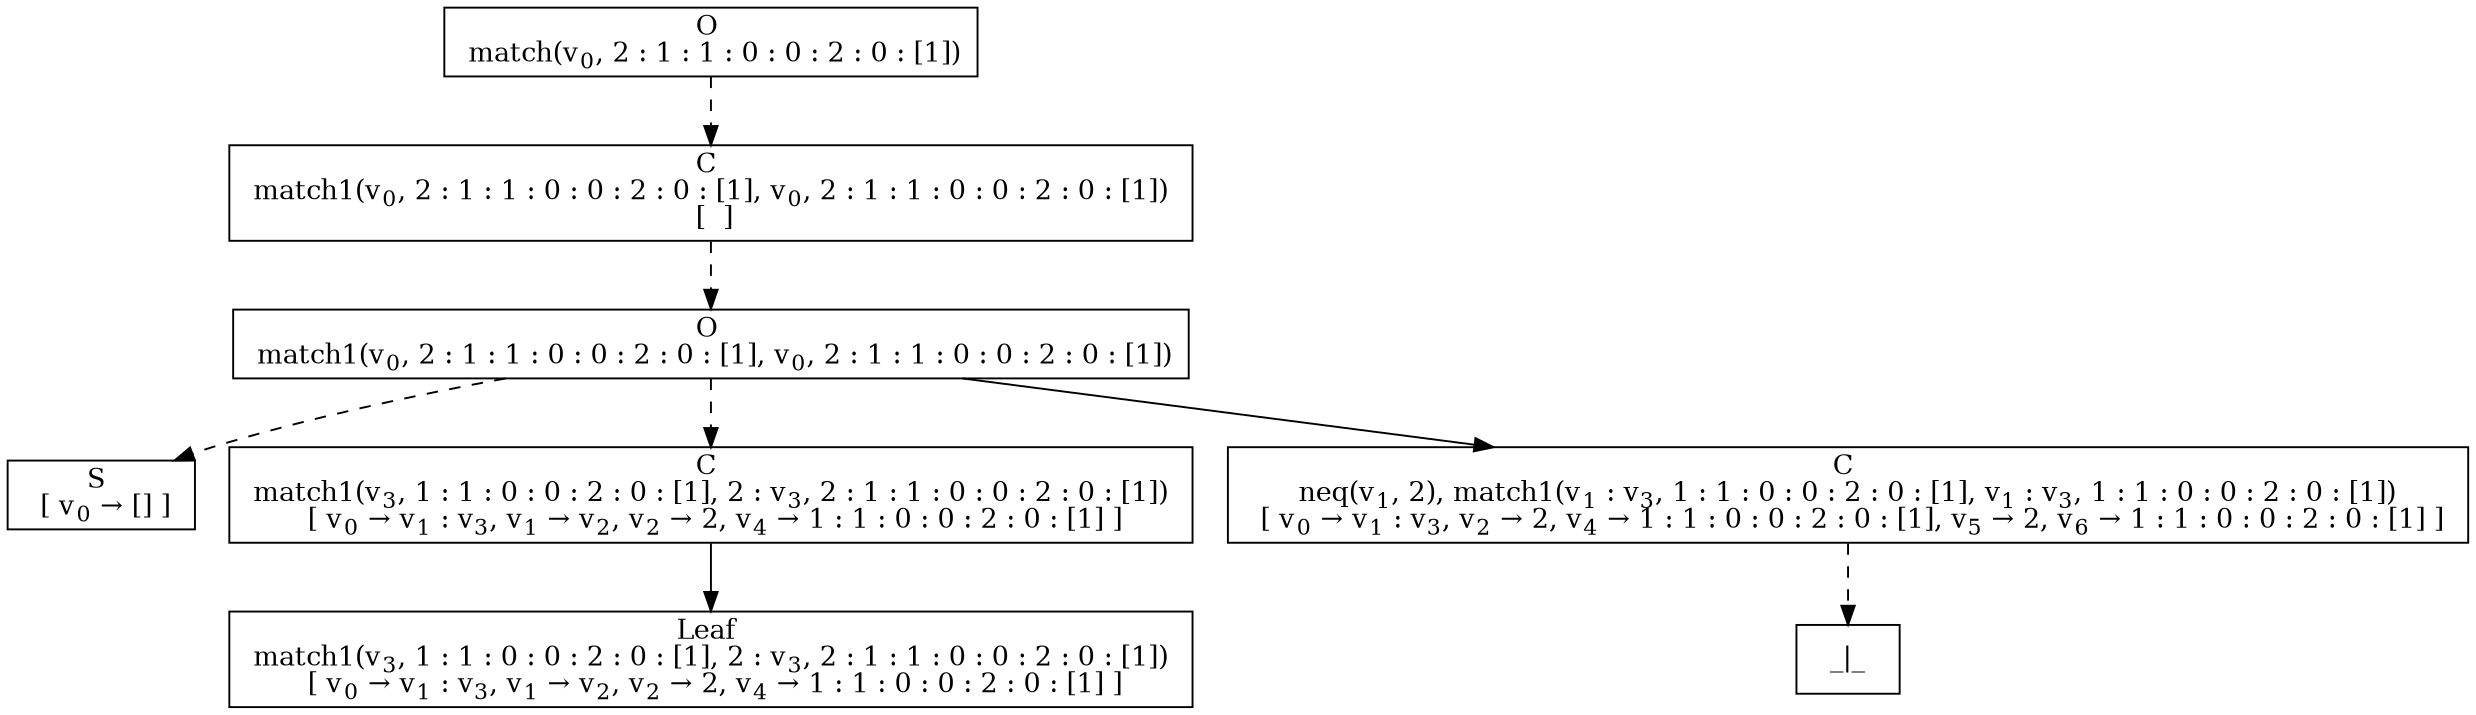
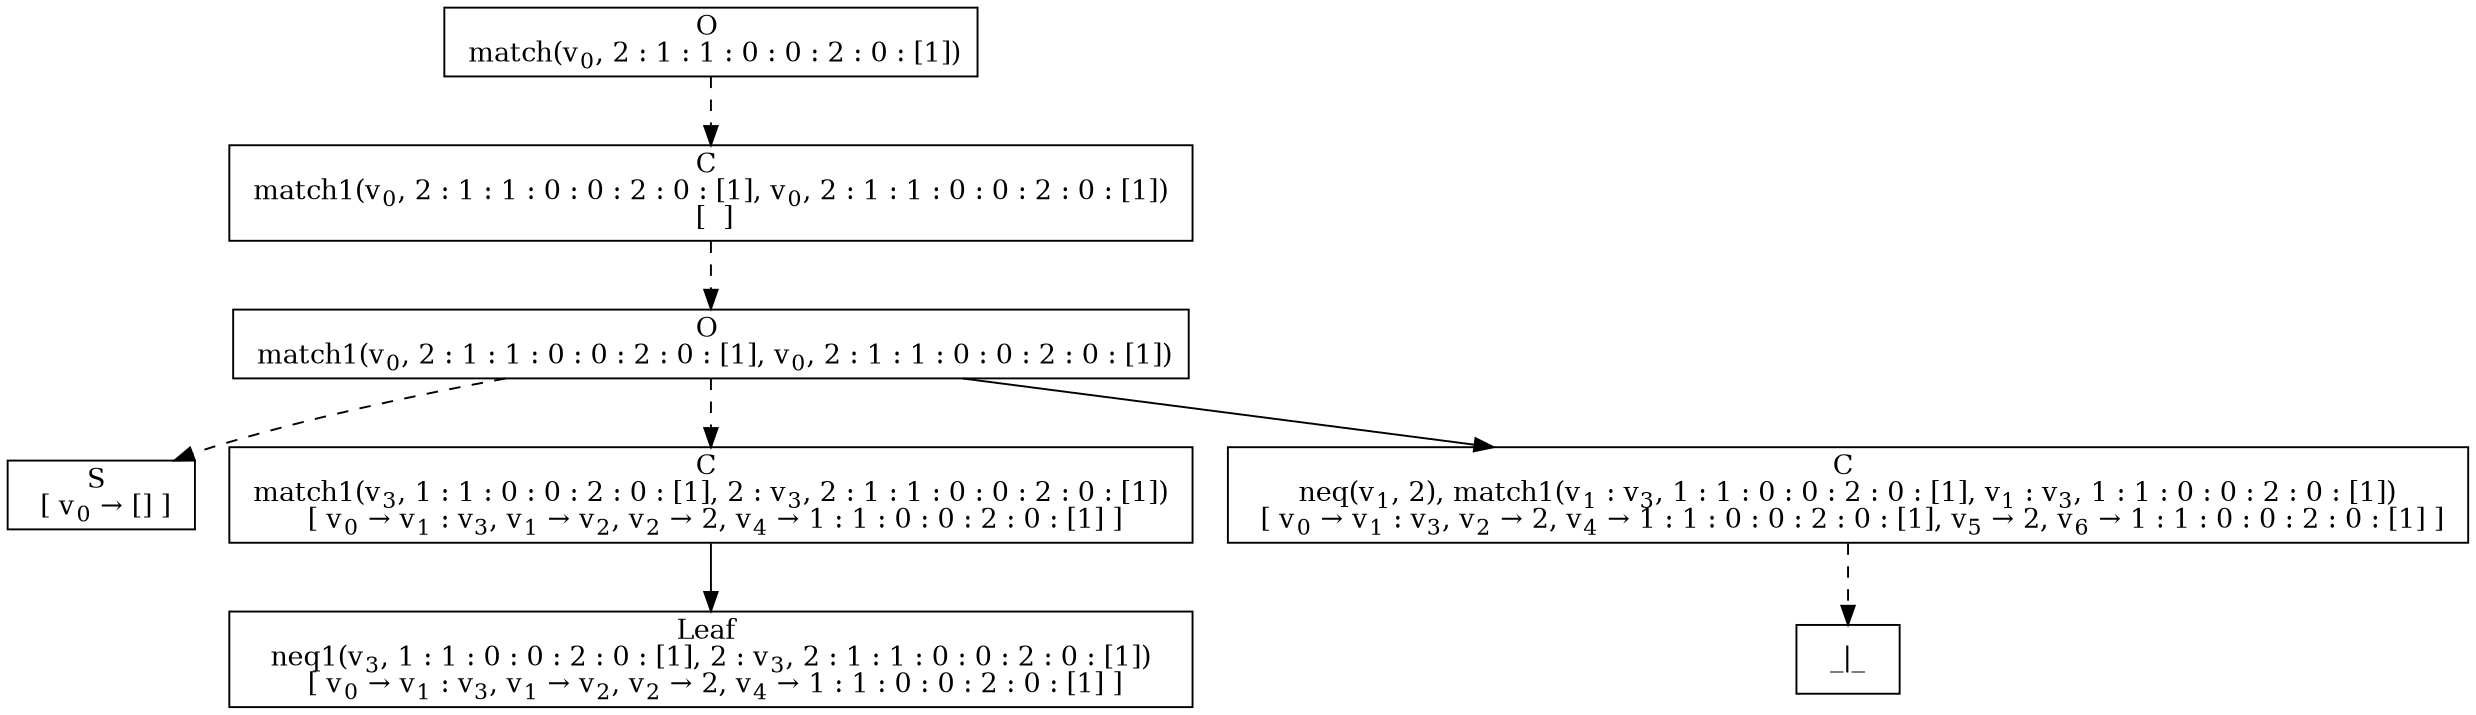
(313, 657) -> (313, 657)
